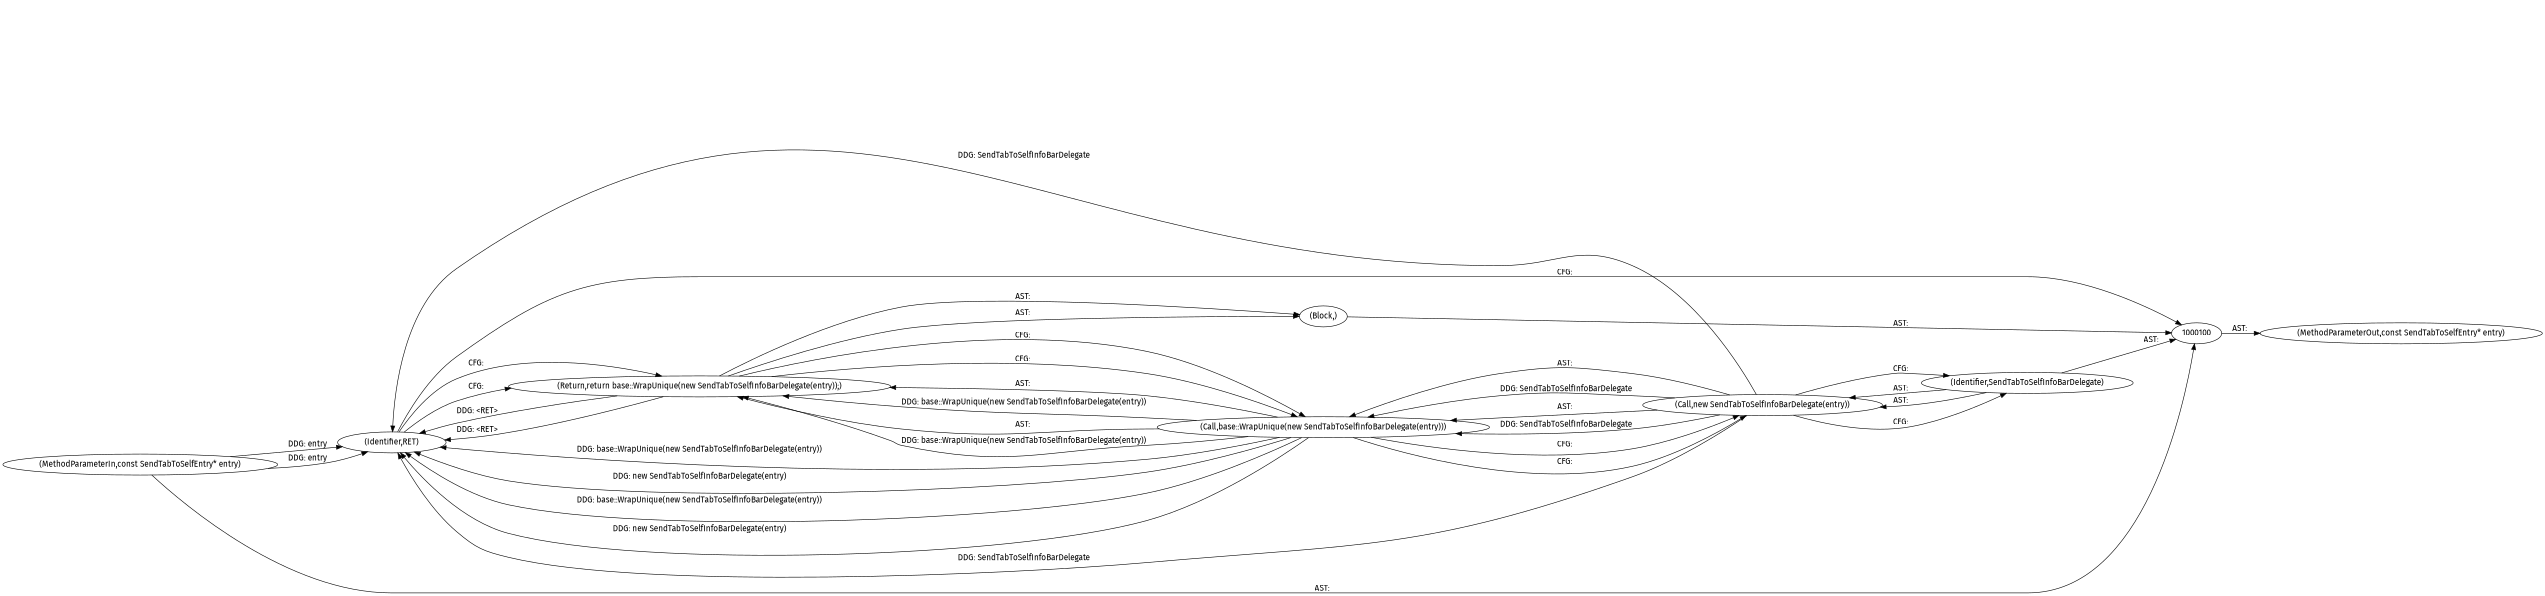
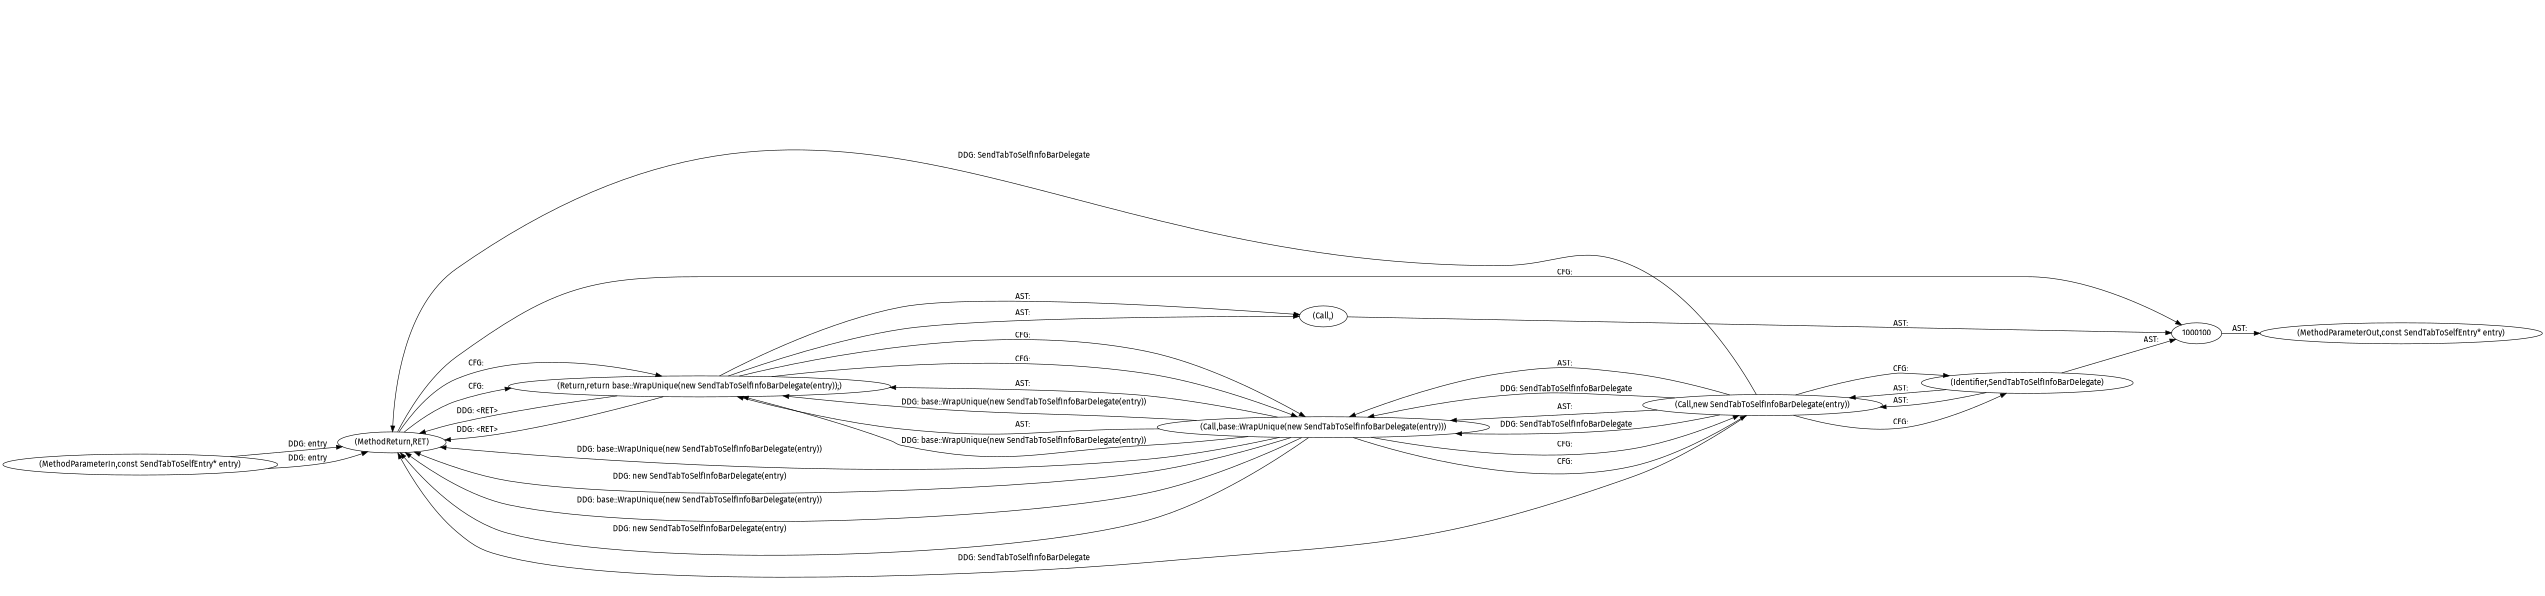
(1323, 316) -> (1323, 316)
(392, 442) -> (392, 442)
(1232, 593) -> none
